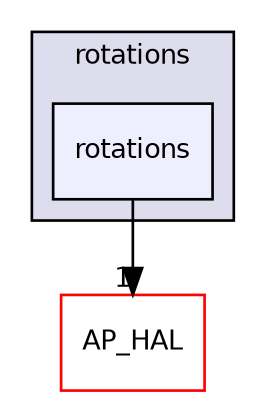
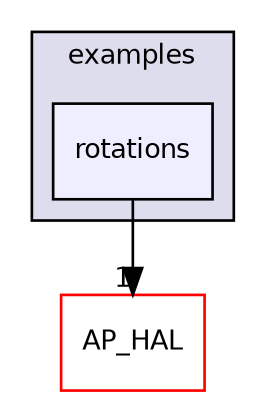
(133, 57) -> (133, 57)
